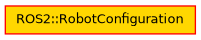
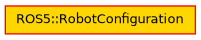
(100, 20) -> (100, 20)
